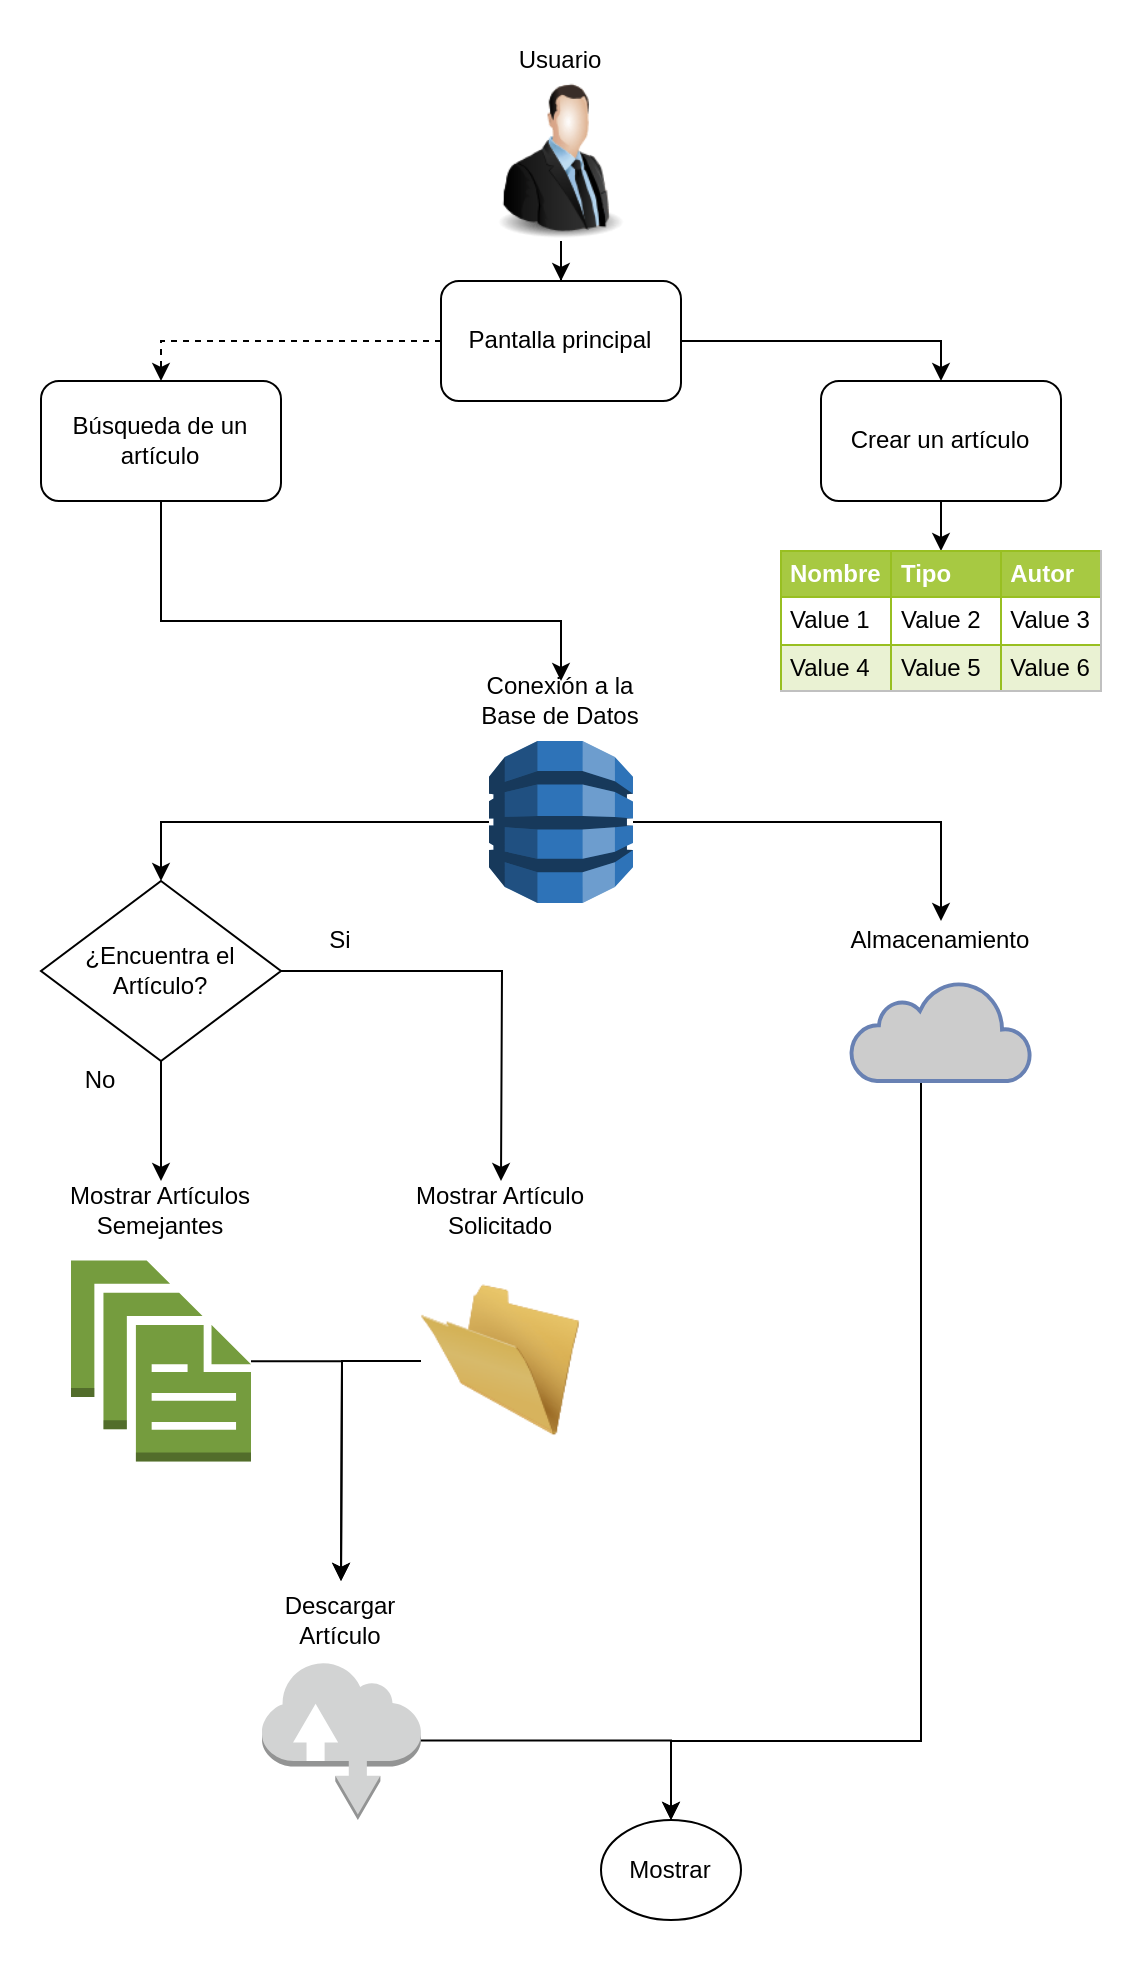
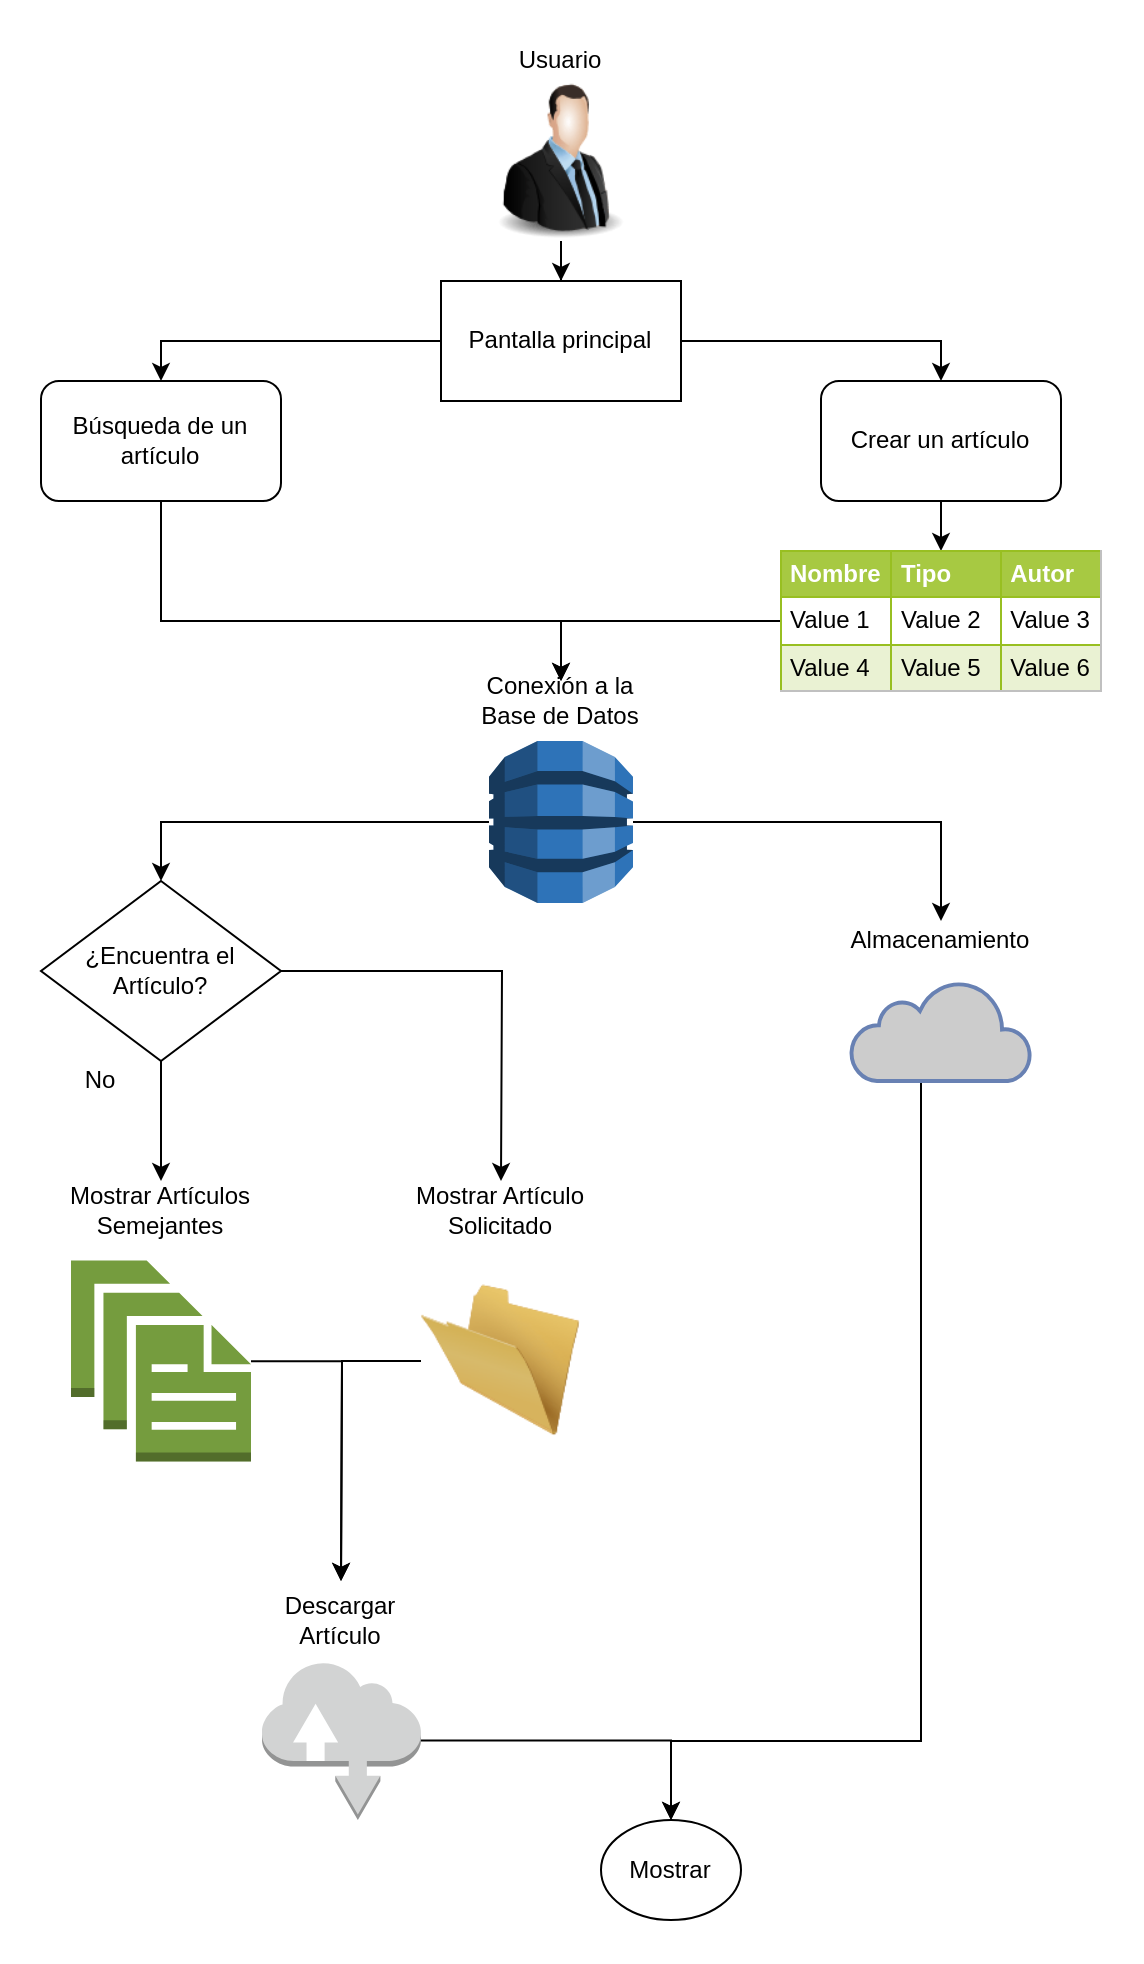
(288, 341) -> (288, 341)
(561, 341) -> (561, 341)
none -> (673, 621)
(341, 941) -> none
